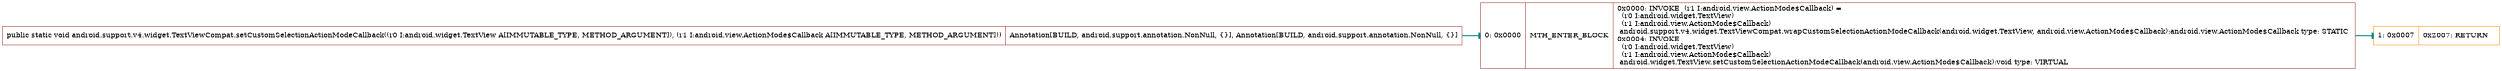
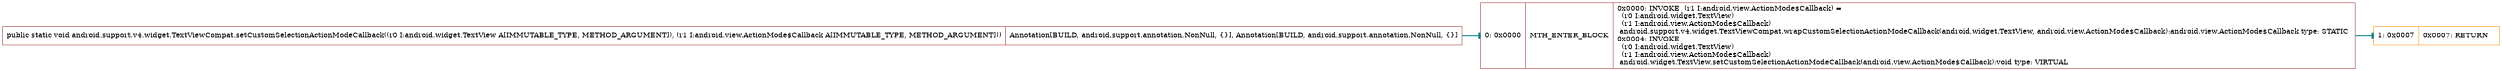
(2459, 35) -> (2459, 35)
